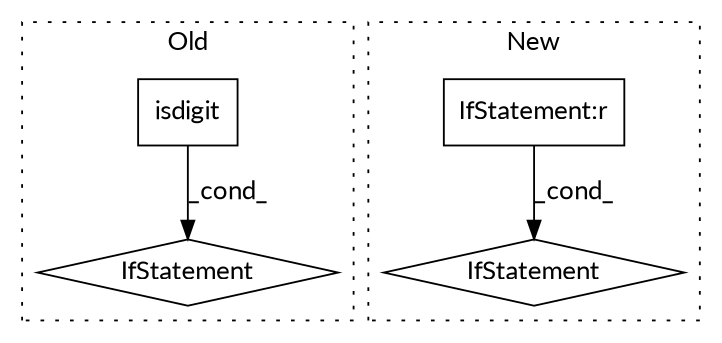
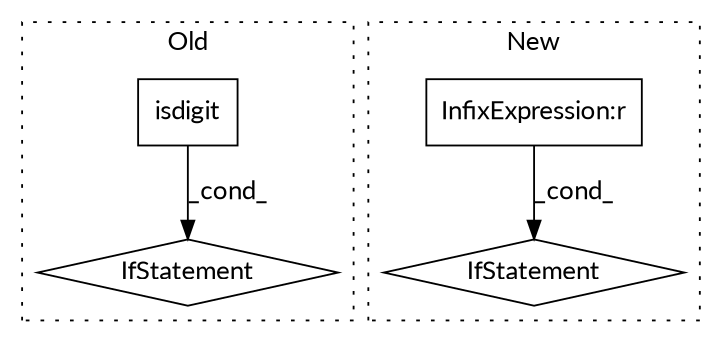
(534, 112) -> (534, 112)
